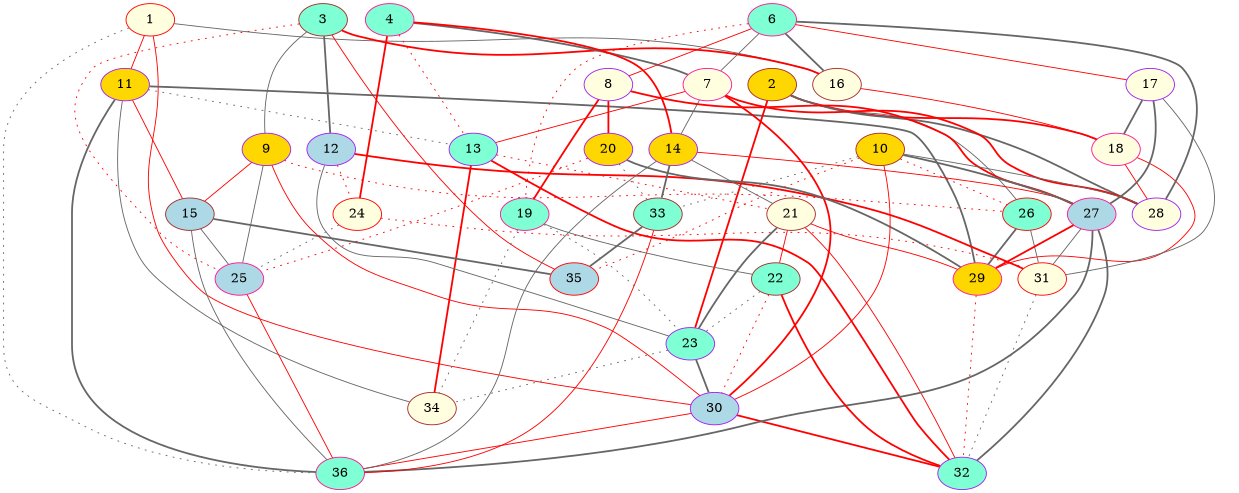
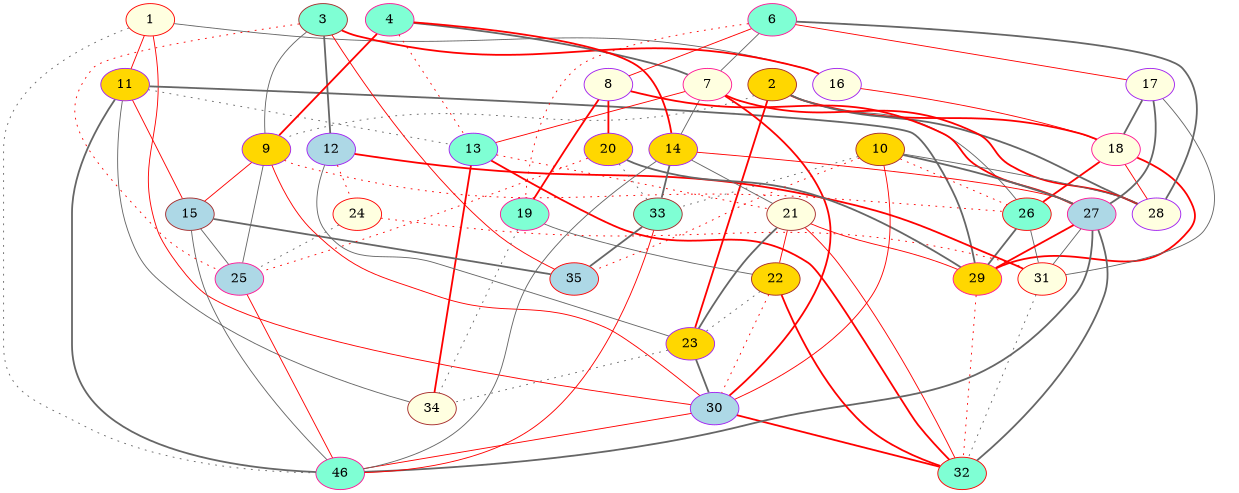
(804, 52) -> none
(837, 85) -> (837, 85)
(373, 117) -> (333, 79)
none -> (519, 117)
none -> (1060, 190)
(1179, 239) -> (1179, 239)
(616, 270) -> none
(776, 279) -> (776, 279)
(690, 344) -> (690, 344)
(340, 473) -> (340, 473)
(962, 473) -> (962, 473)
